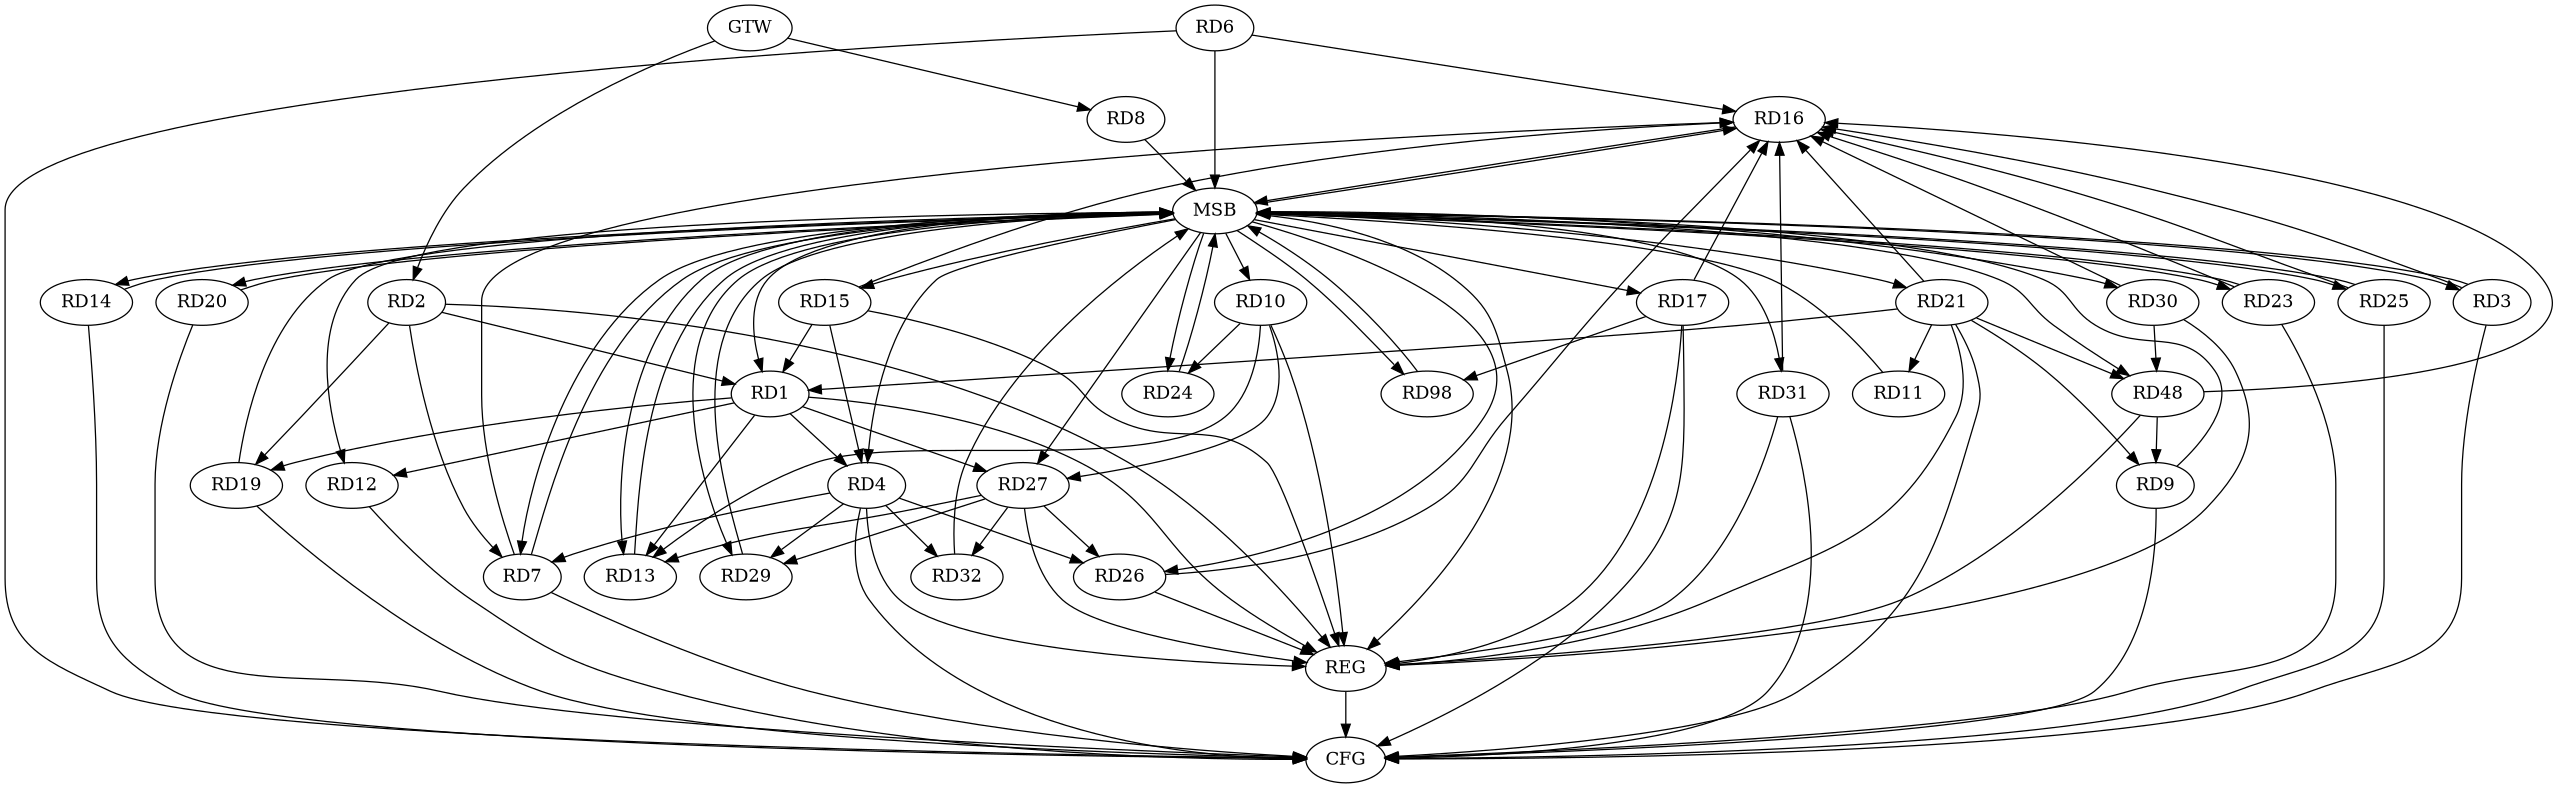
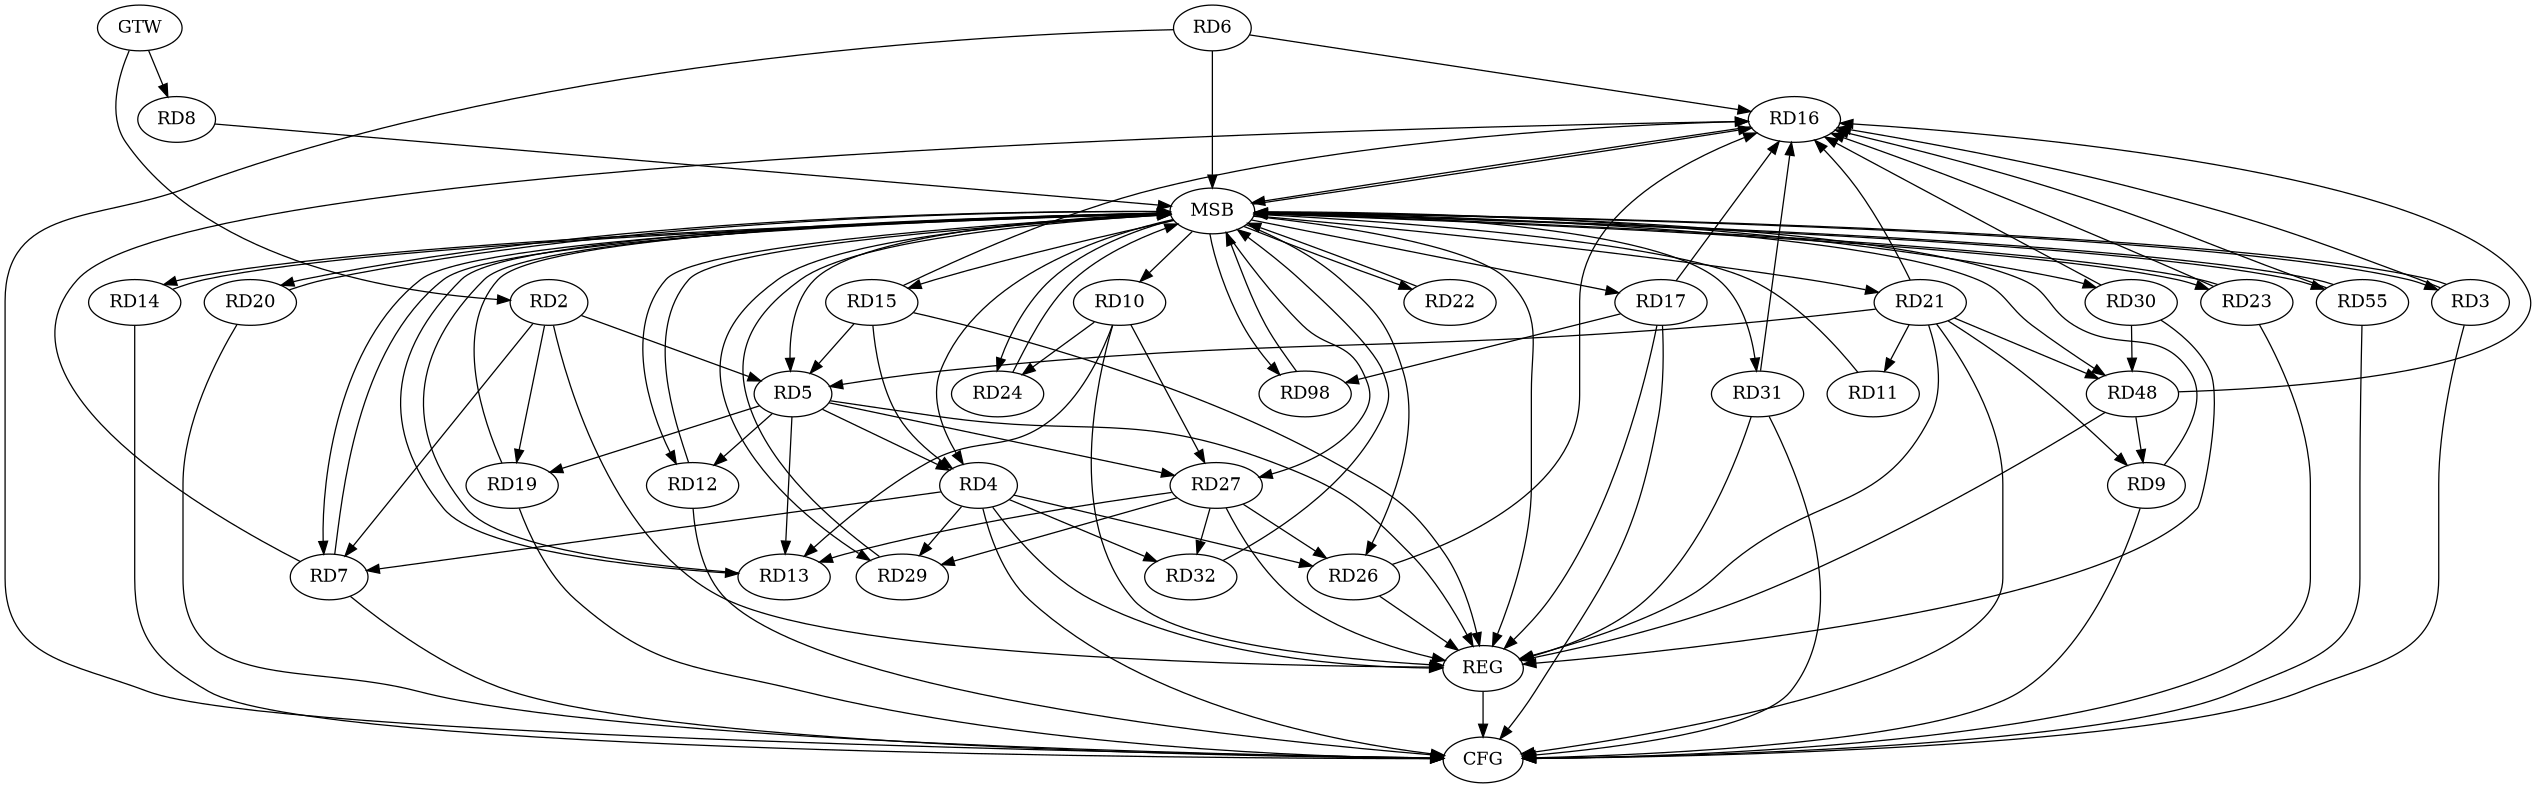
none -> (697, 275)
none -> (1450, 302)
(2384, 302) -> (2362, 302)
(770, 394) -> (793, 394)
